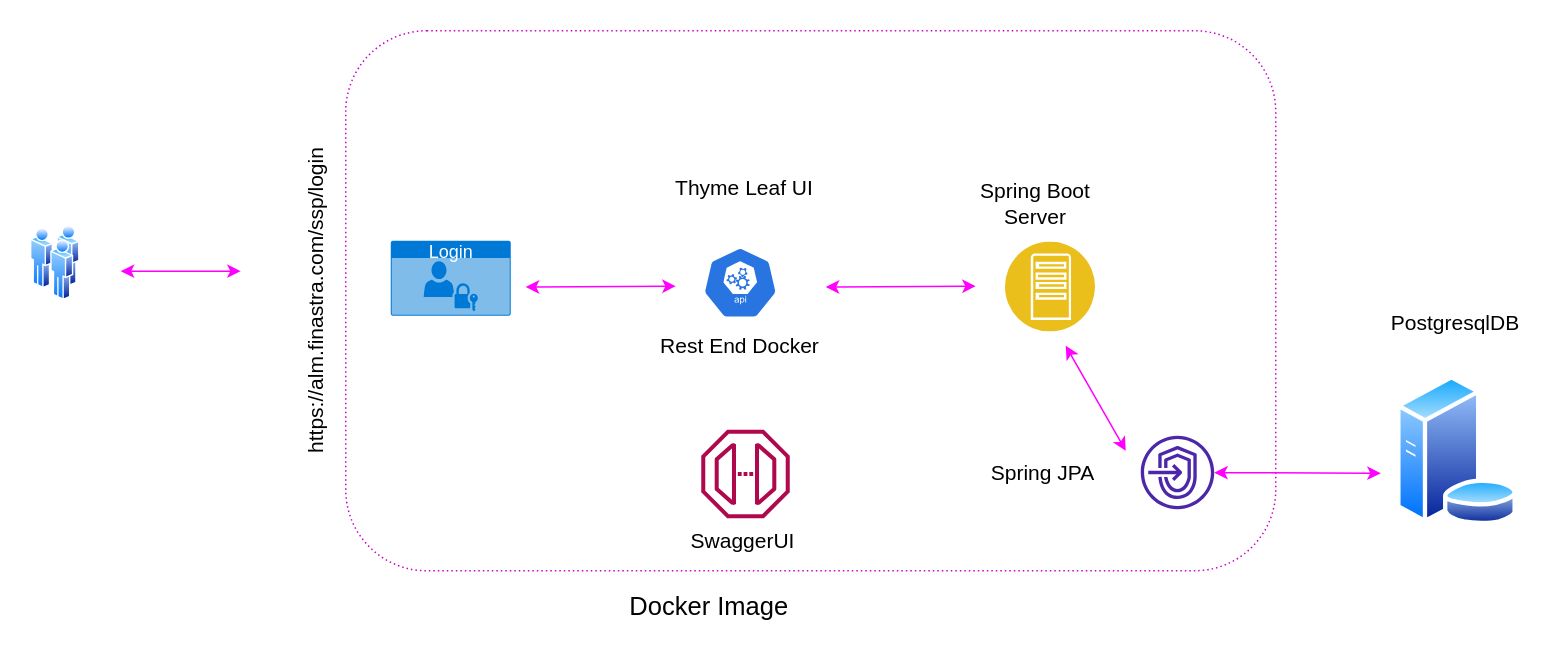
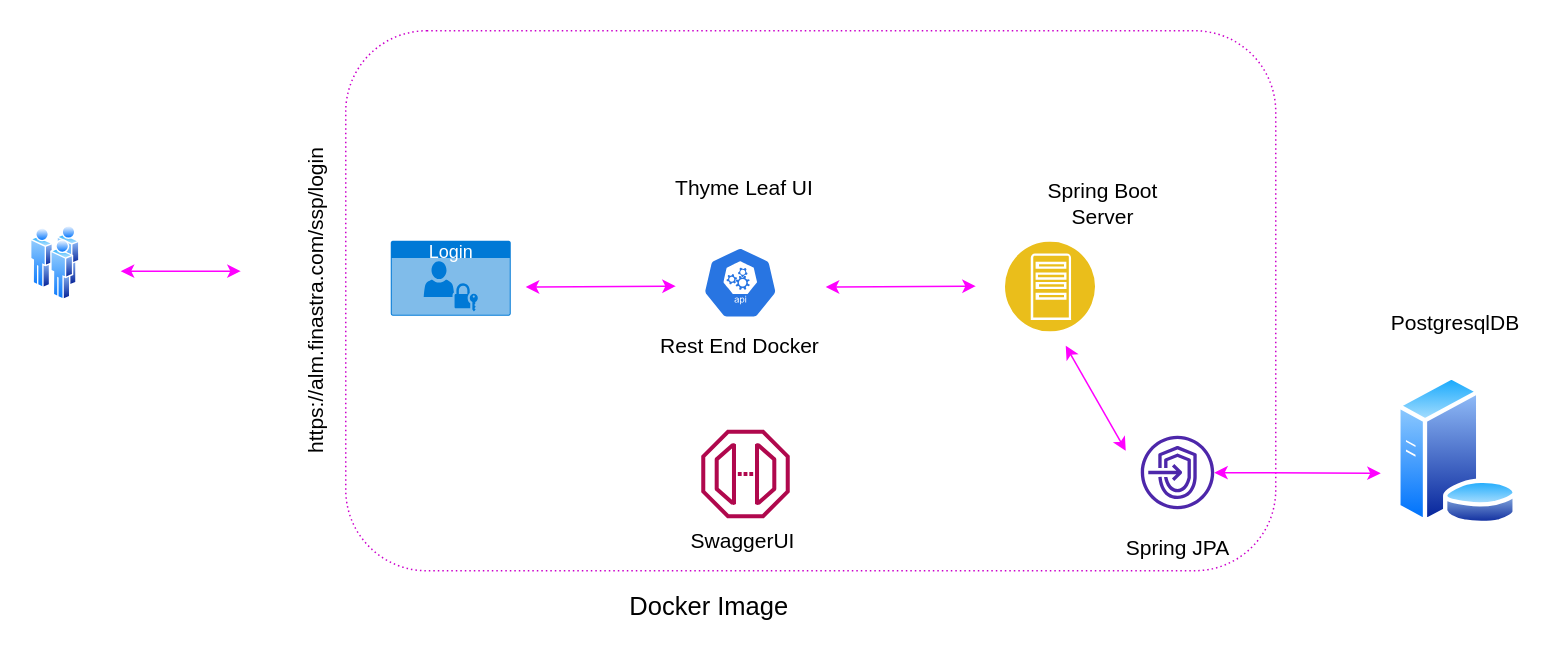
(1036, 203) -> (1103, 203)
(1043, 473) -> (1178, 548)
